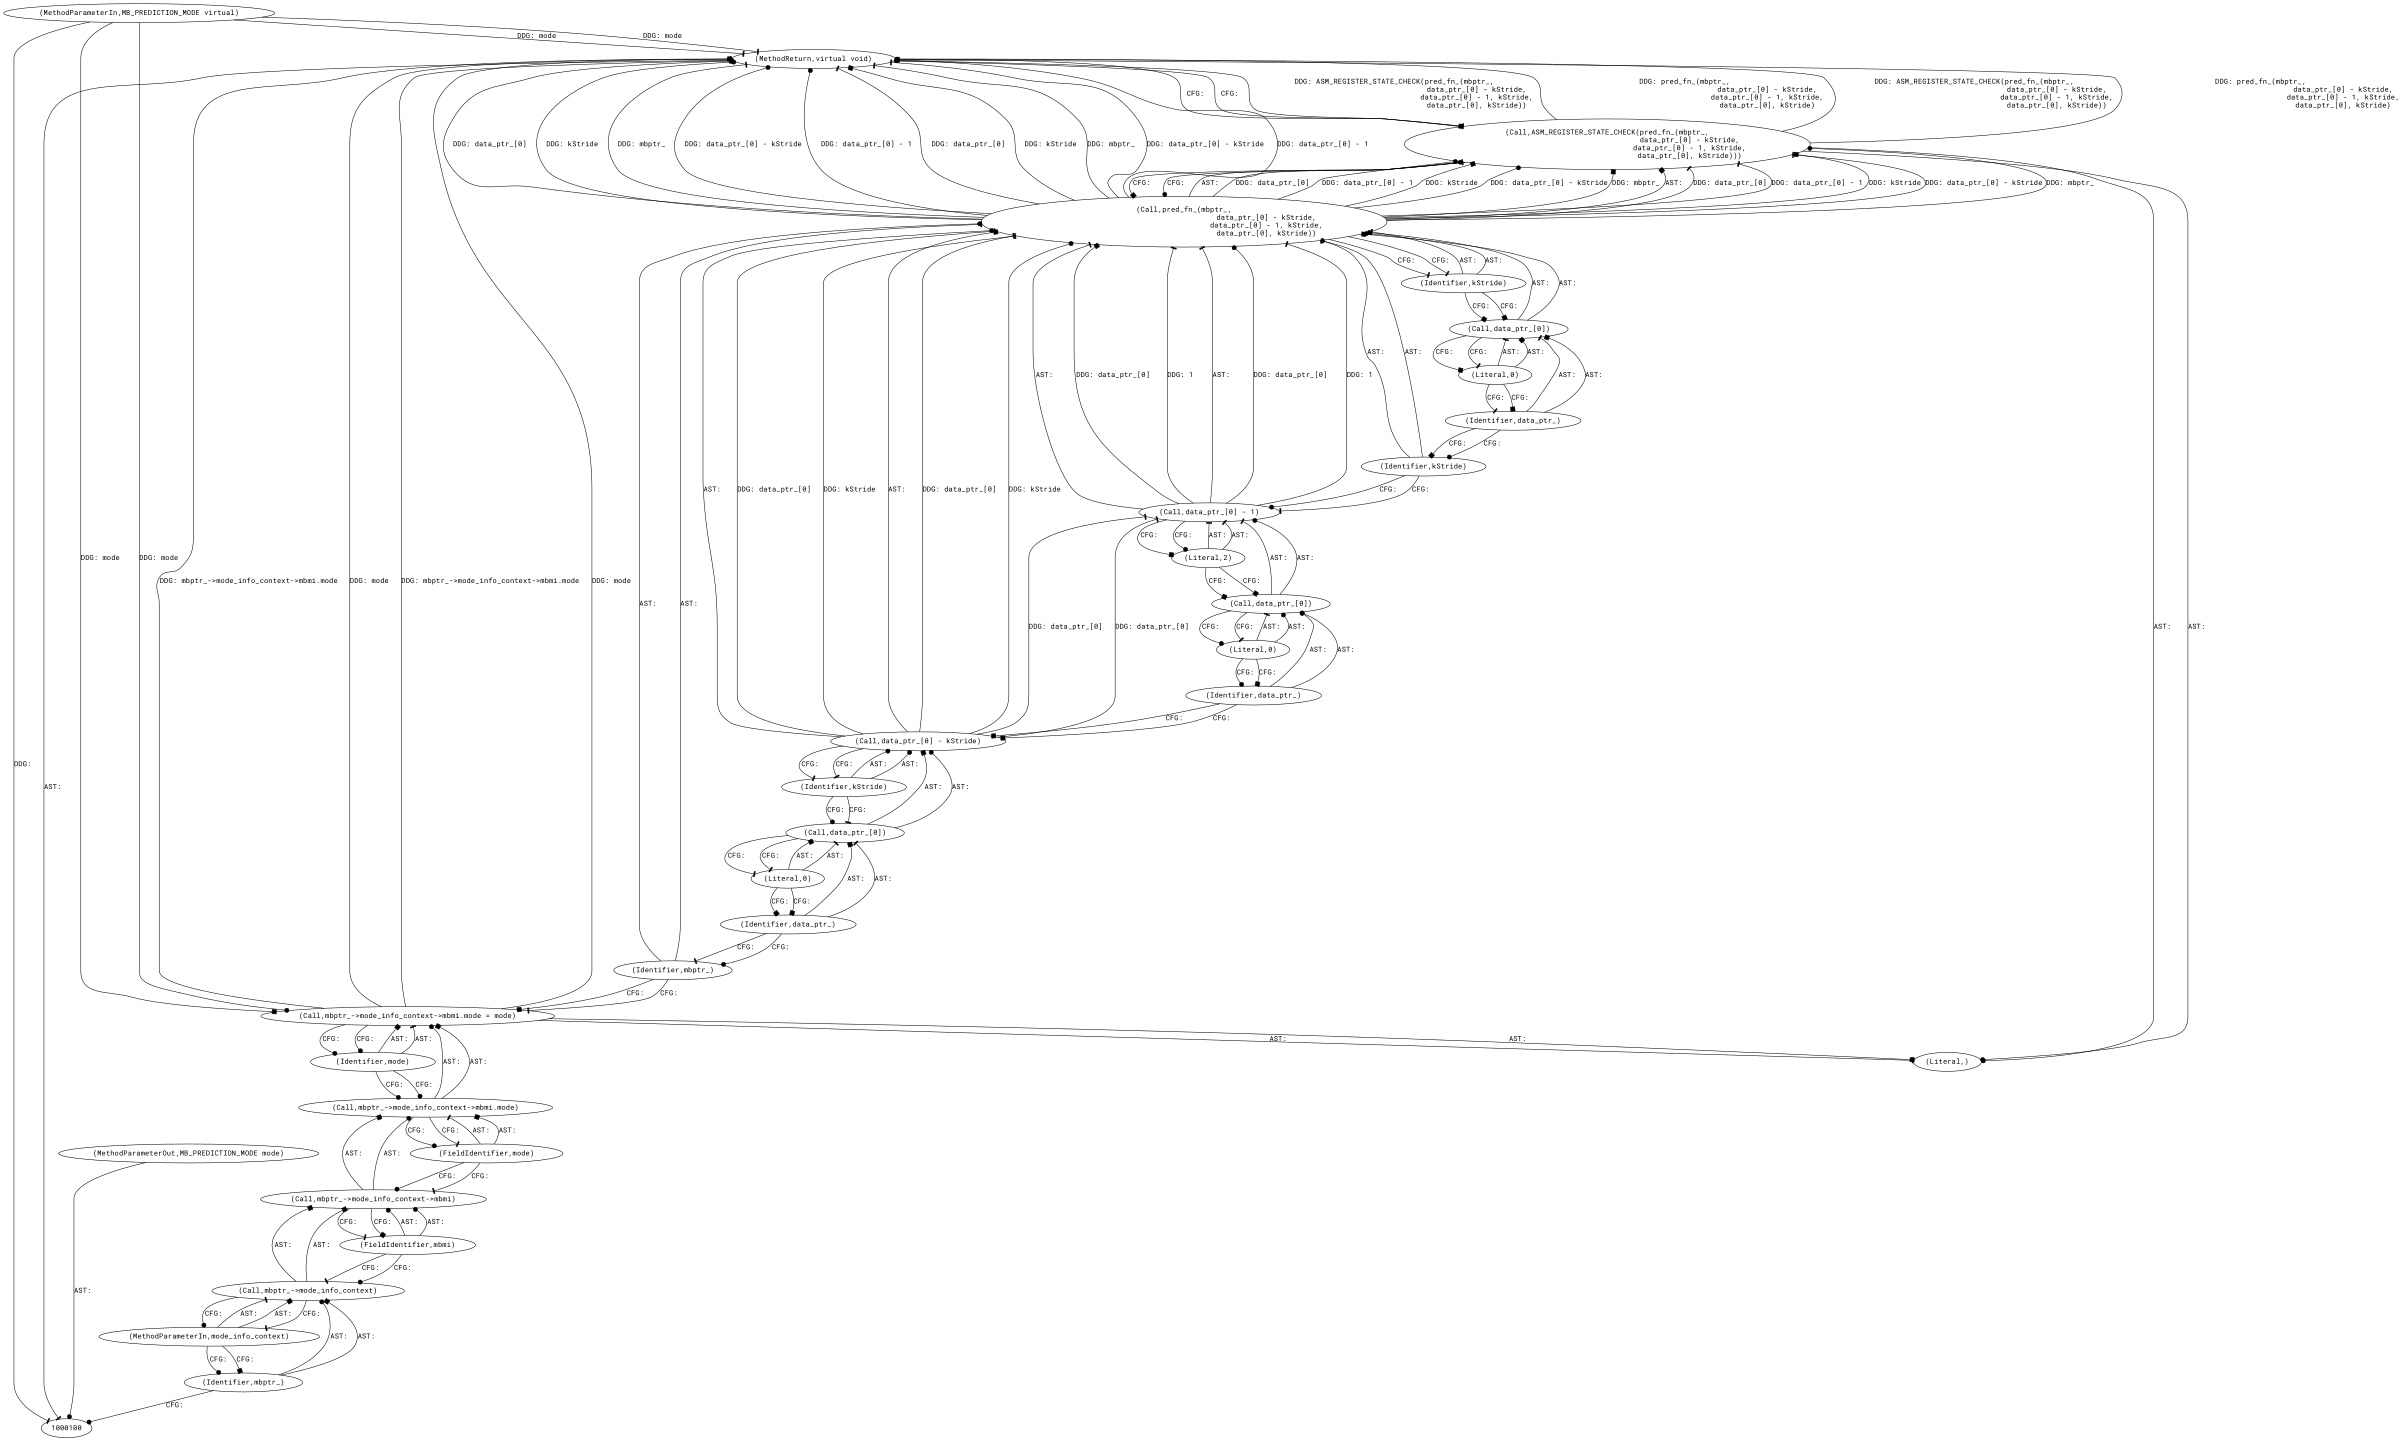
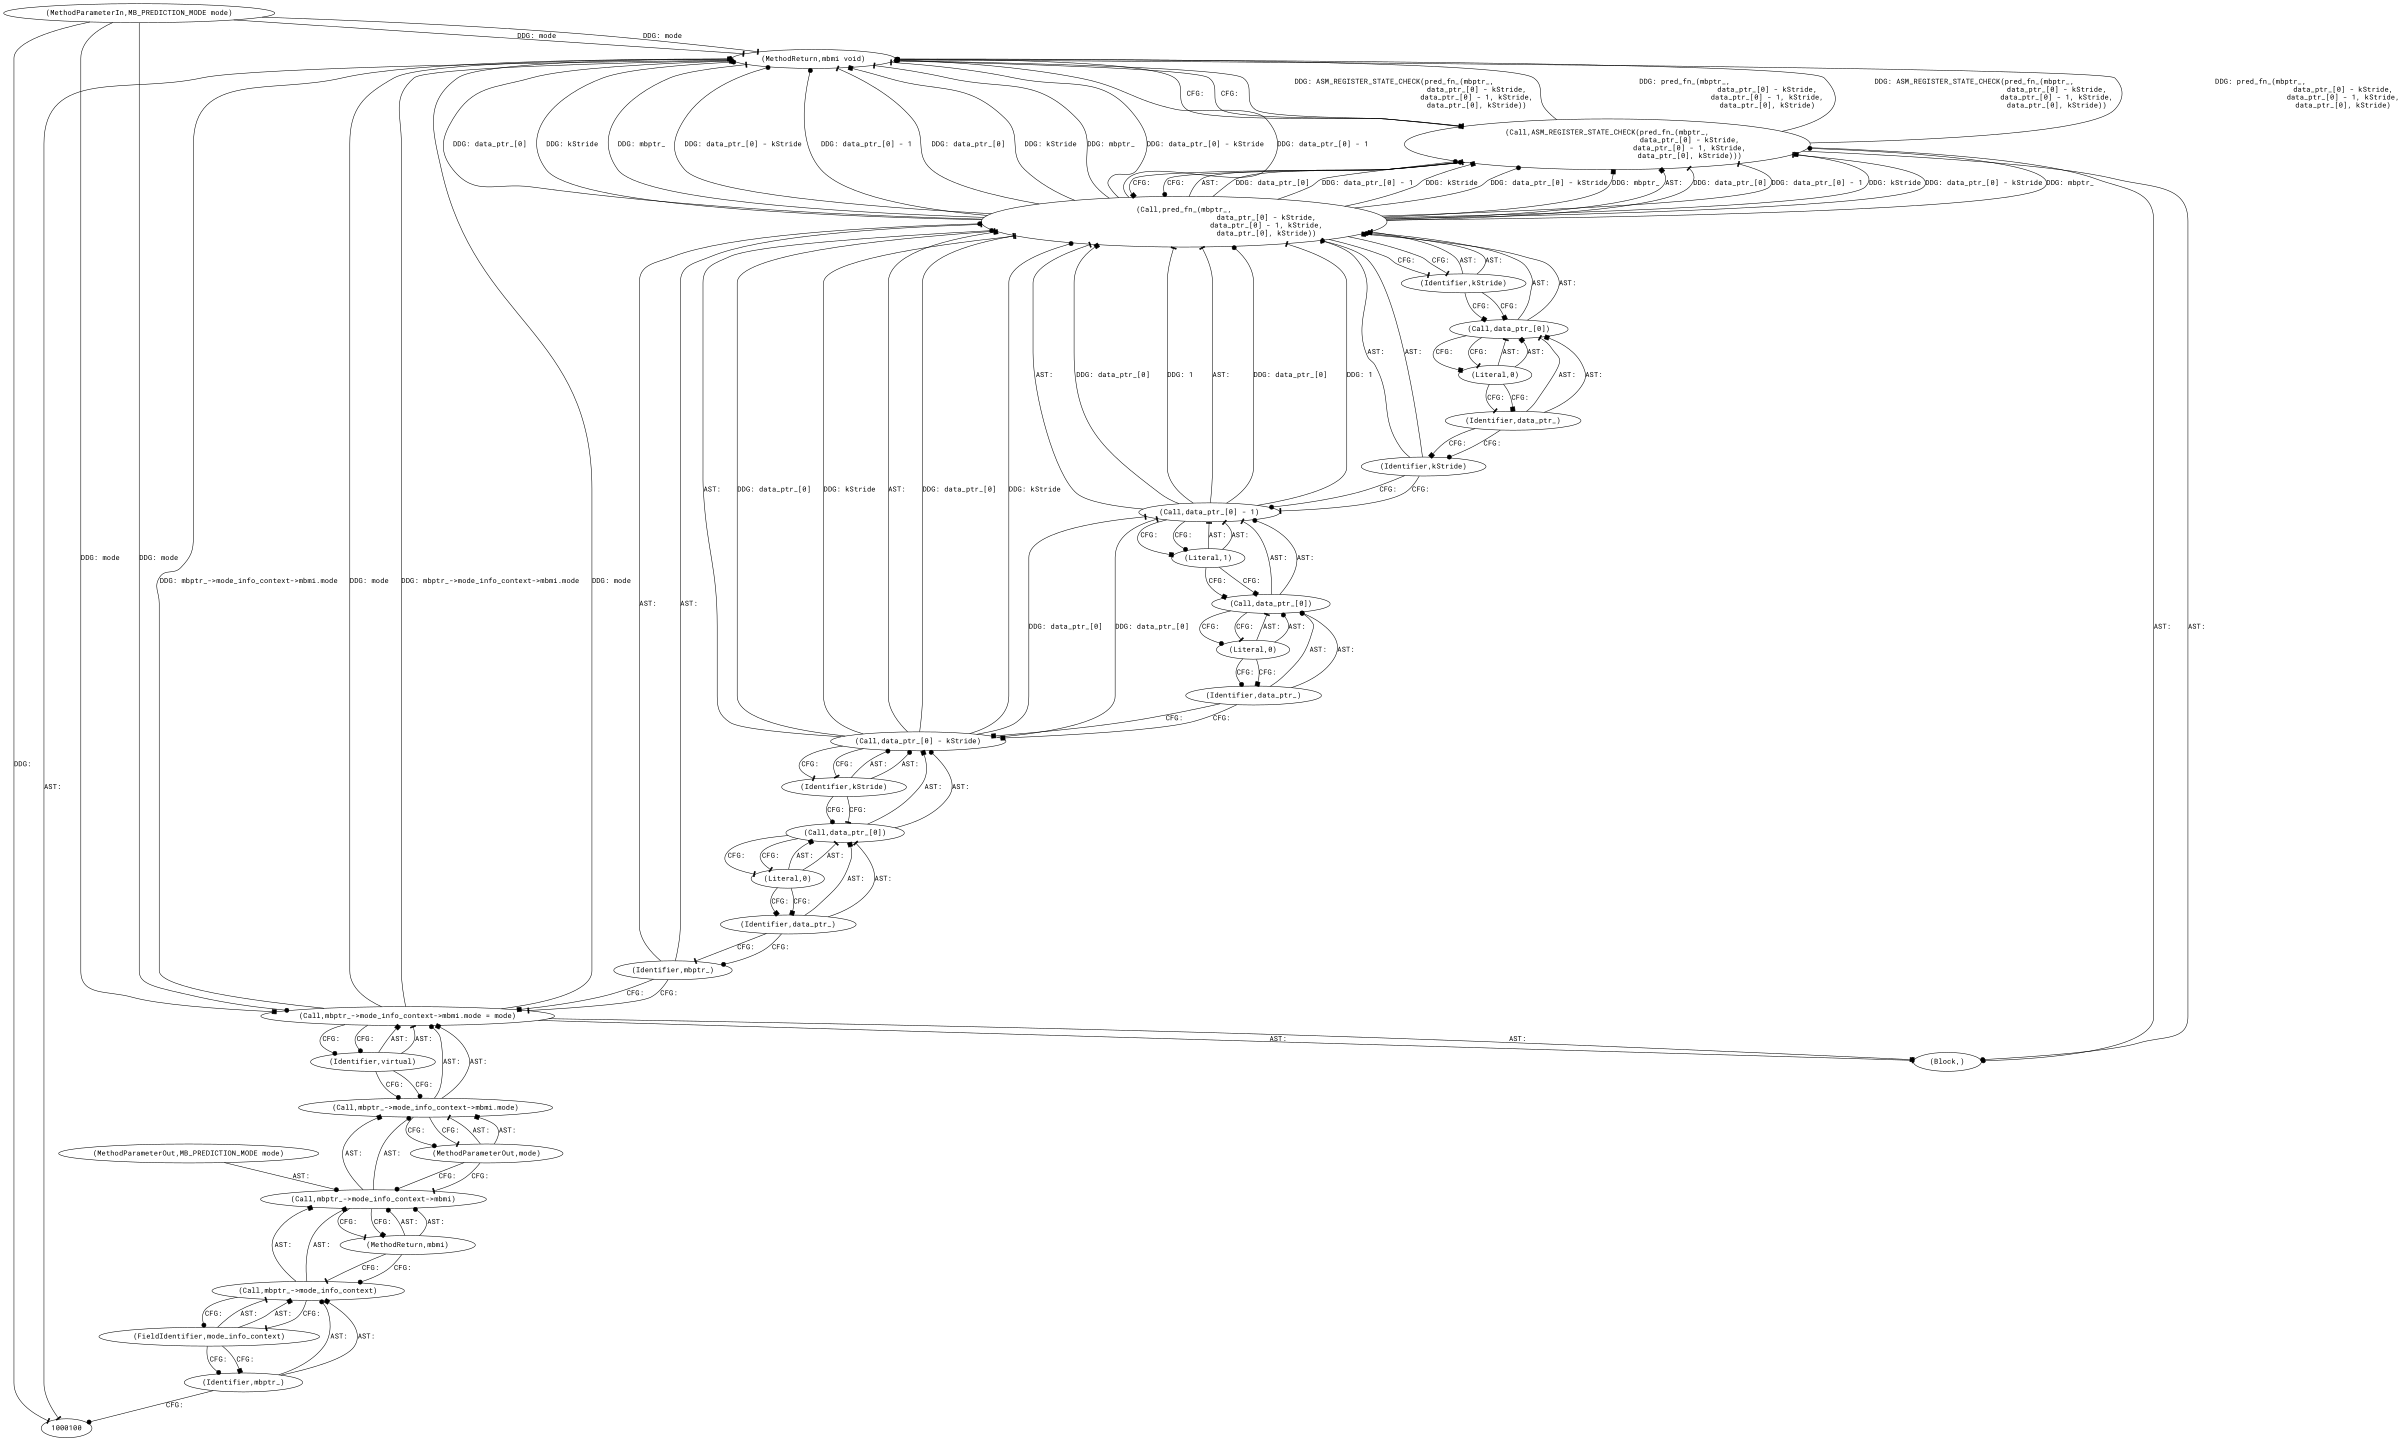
(139, 13) -> (139, 13)
(814, 59) -> (814, 59)
(1208, 558) -> (1208, 558)
(373, 1062) -> (373, 1062)
(1947, 1062) -> (1947, 1062)
(487, 1153) -> (487, 1153)
(408, 1245) -> (408, 1245)
(74, 1265) -> (279, 1176)
(209, 1337) -> (209, 1337)
